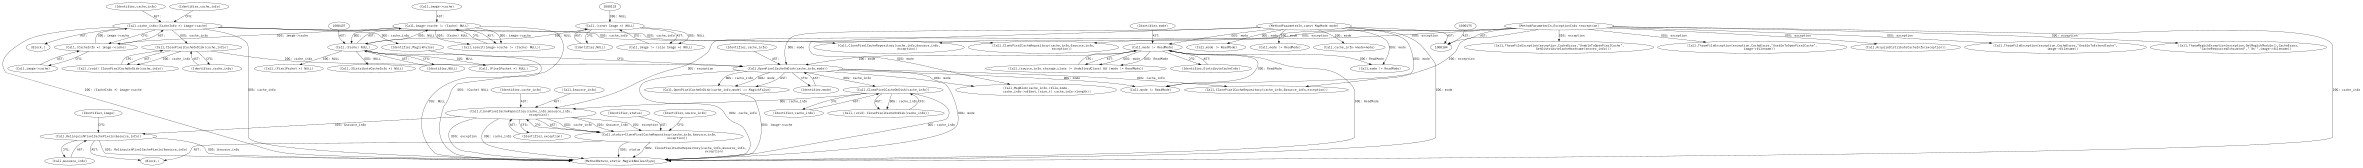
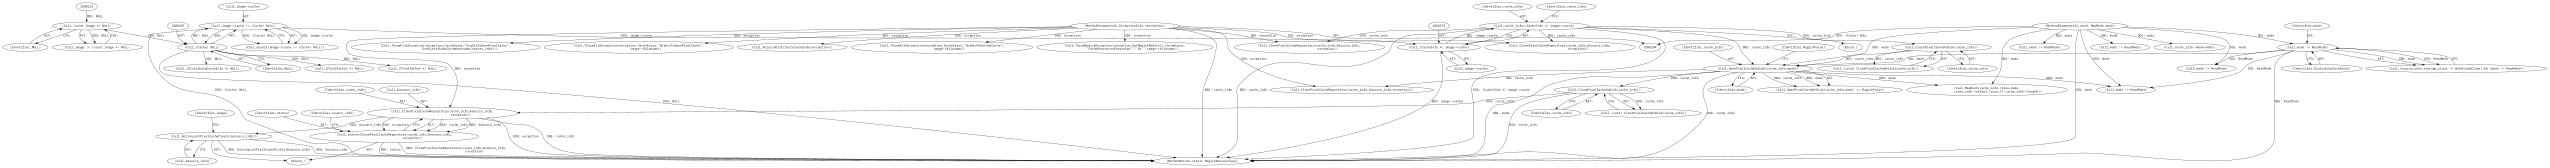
(354, 32) -> (1674, 32)
(1452, 36) -> (1852, 36)
(1459, 38) -> (1439, 36)
(661, 47) -> (97, 47)
(542, 136) -> none
(753, 152) -> (1359, 132)
